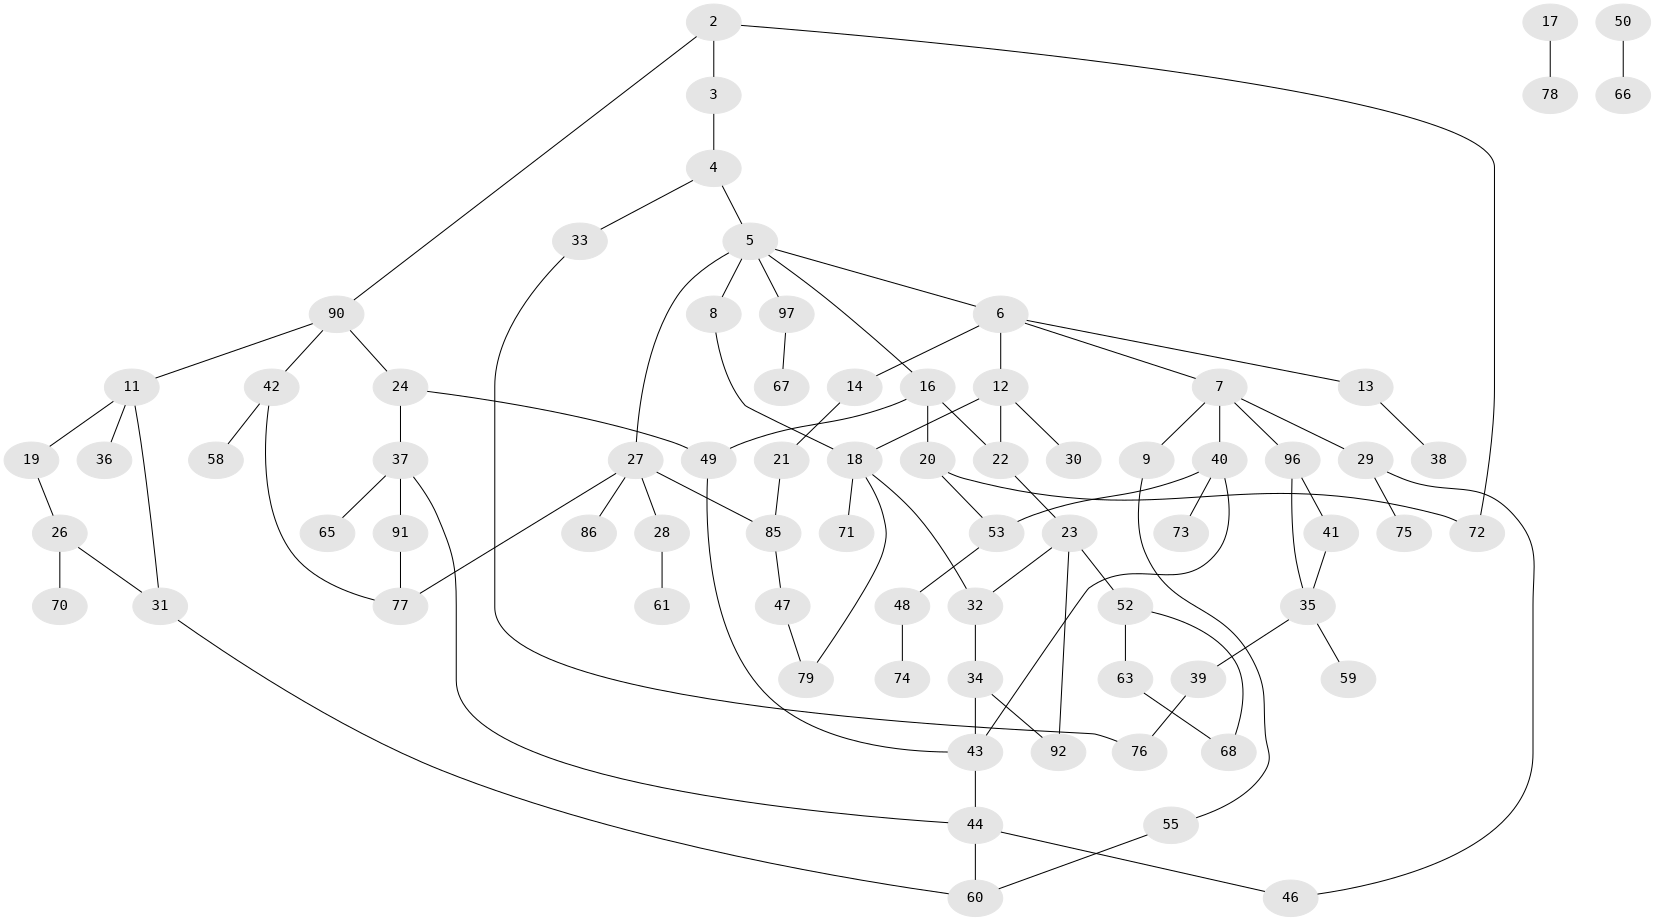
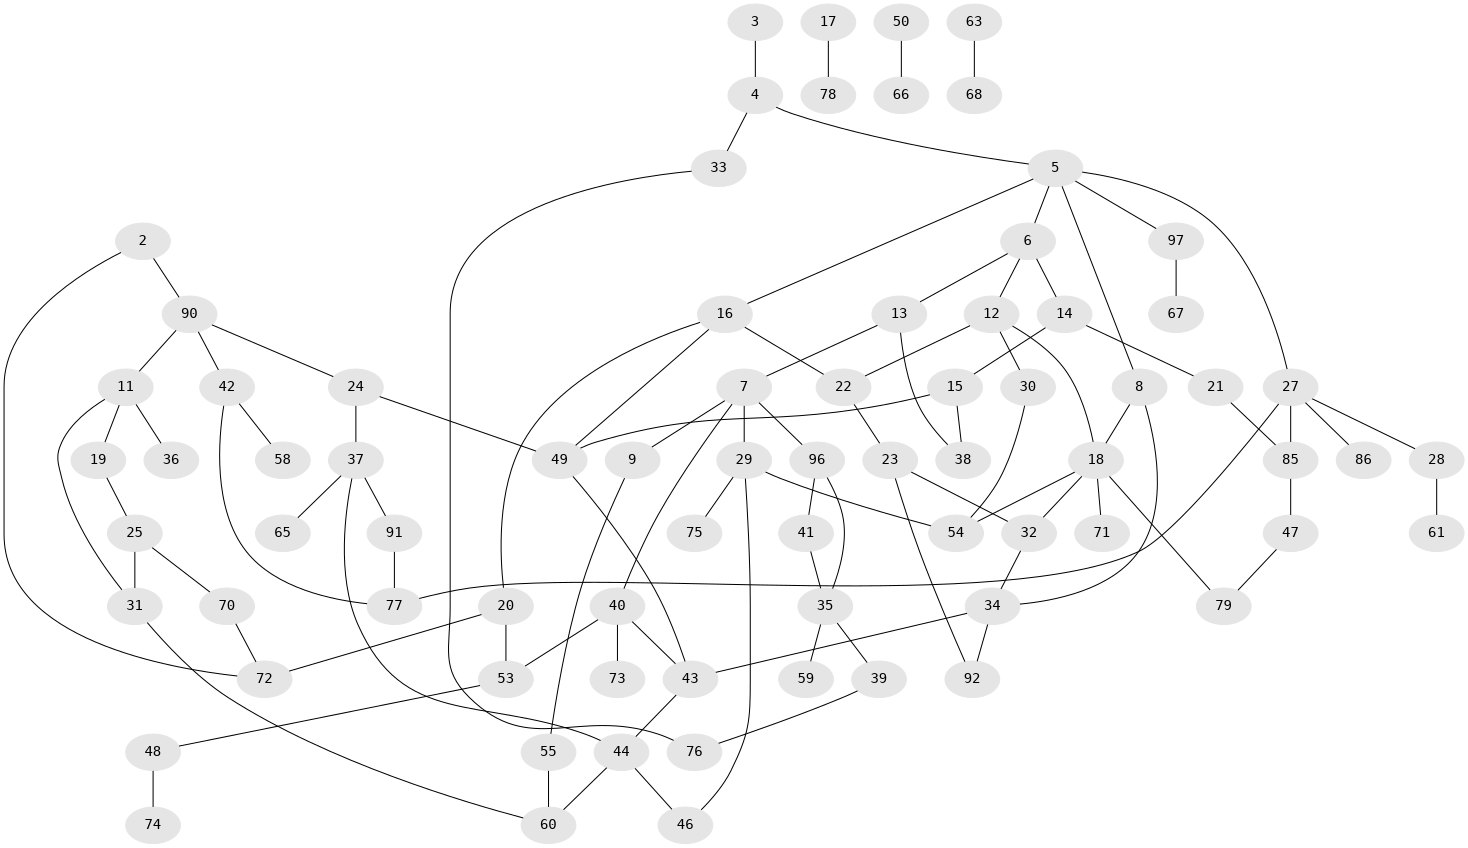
(714, 59) -> none
(1110, 351) -> (822, 351)
none -> (955, 387)
(60, 533) -> (135, 533)
none -> (956, 533)
none -> (1146, 538)
(1125, 606) -> none
none -> (246, 643)
